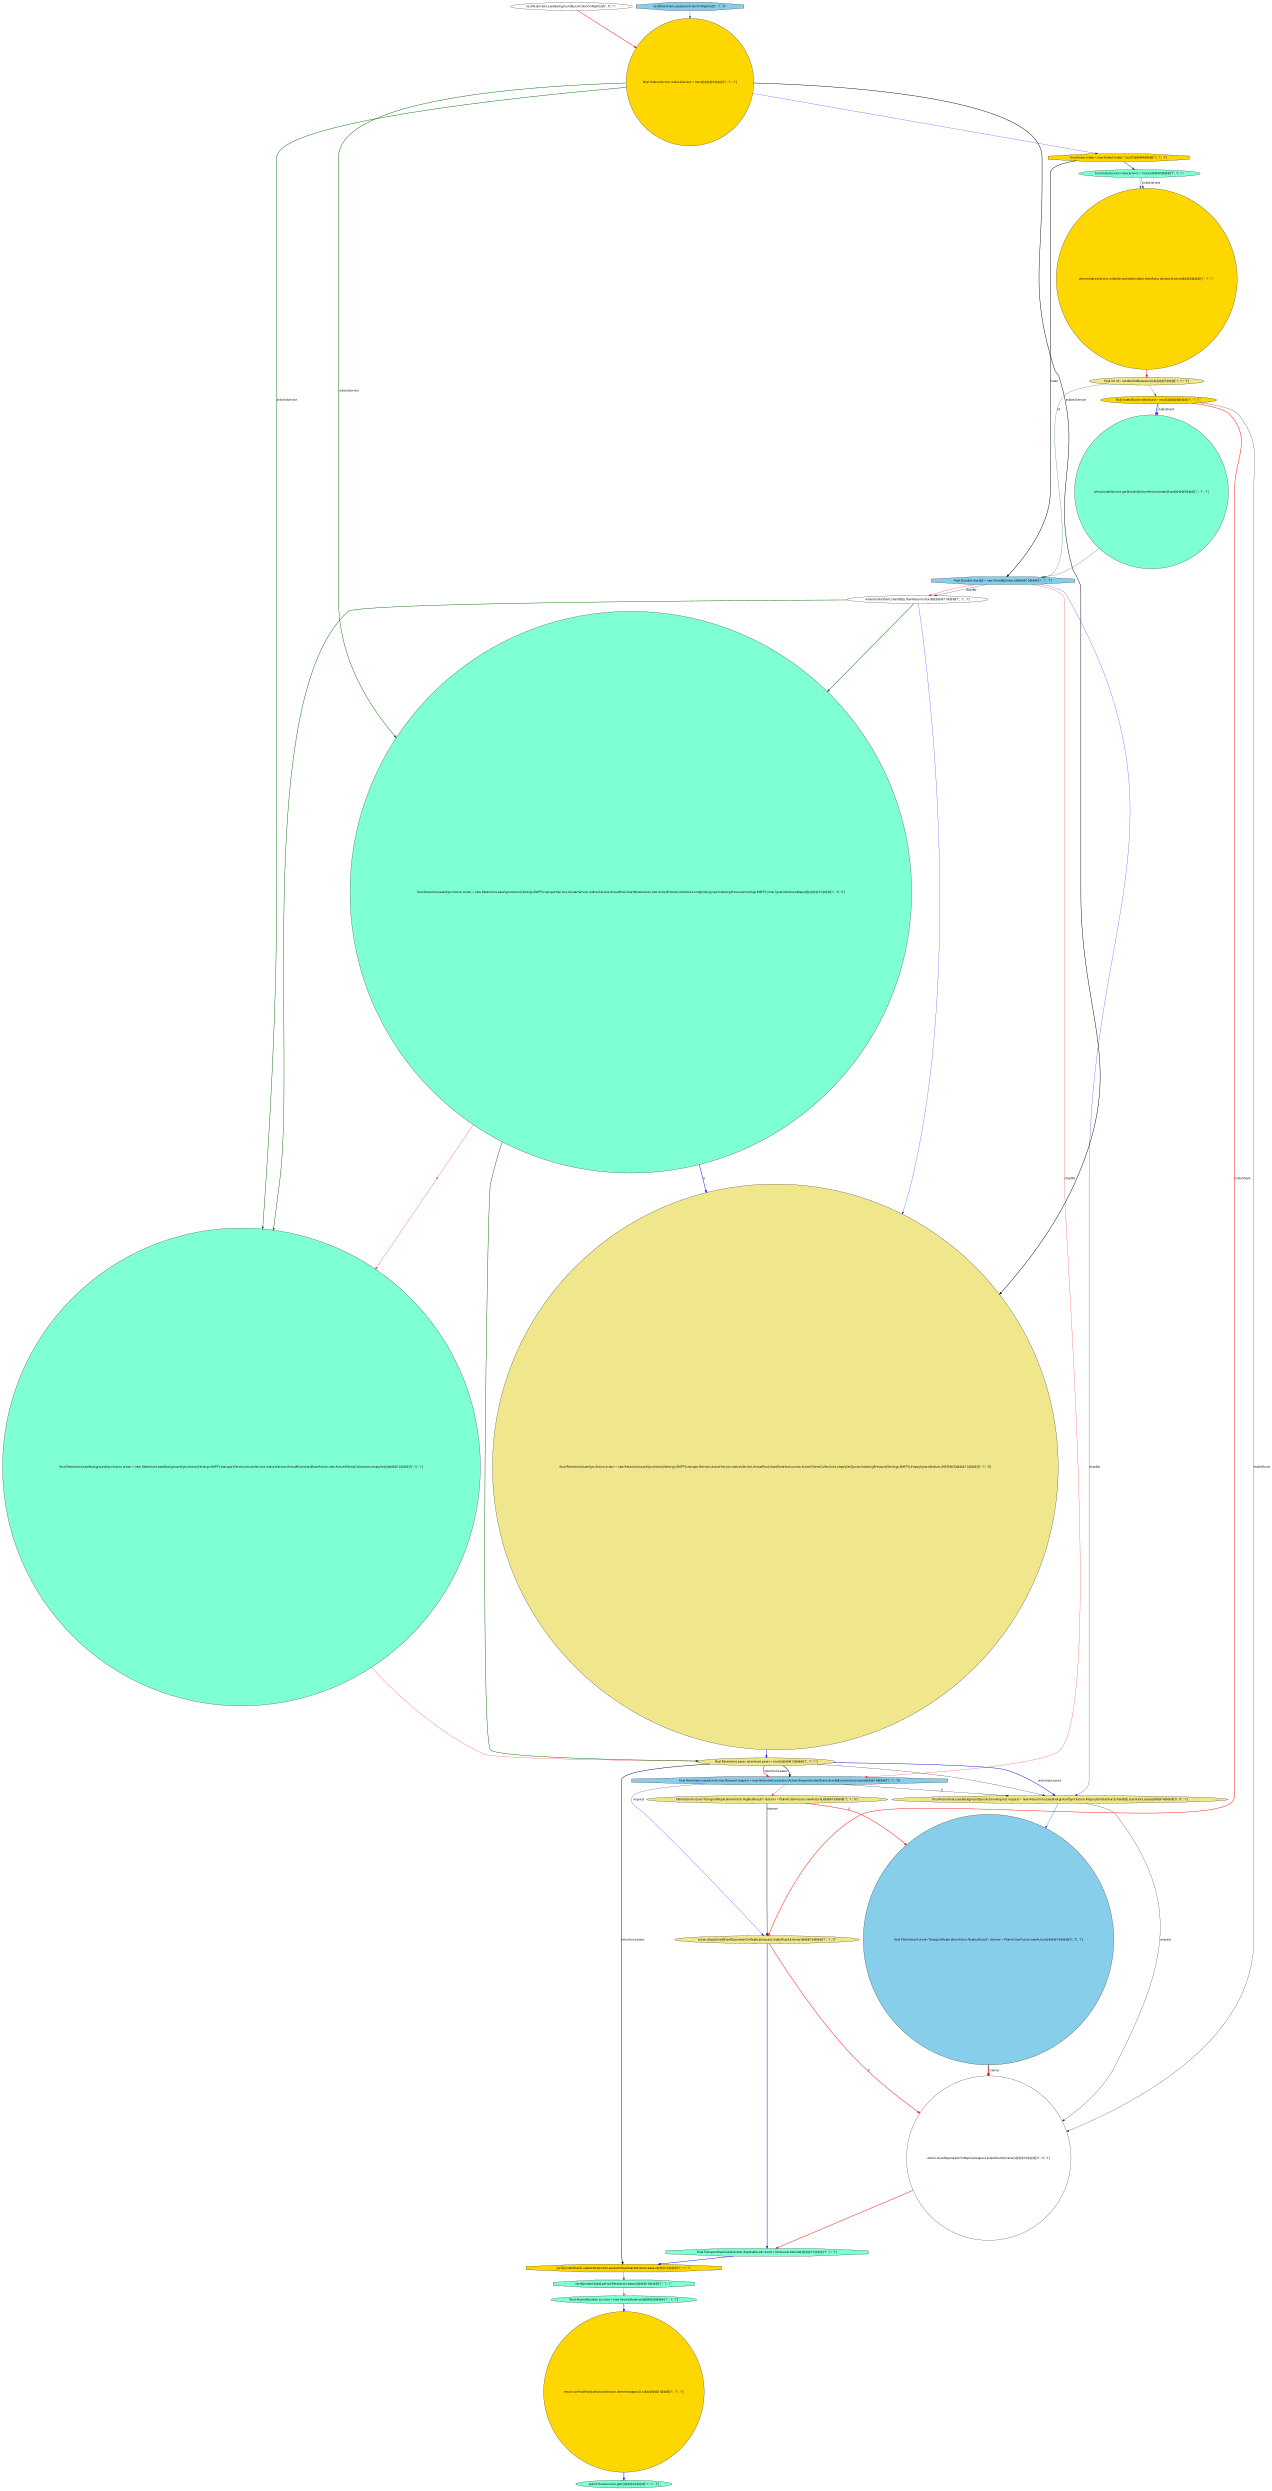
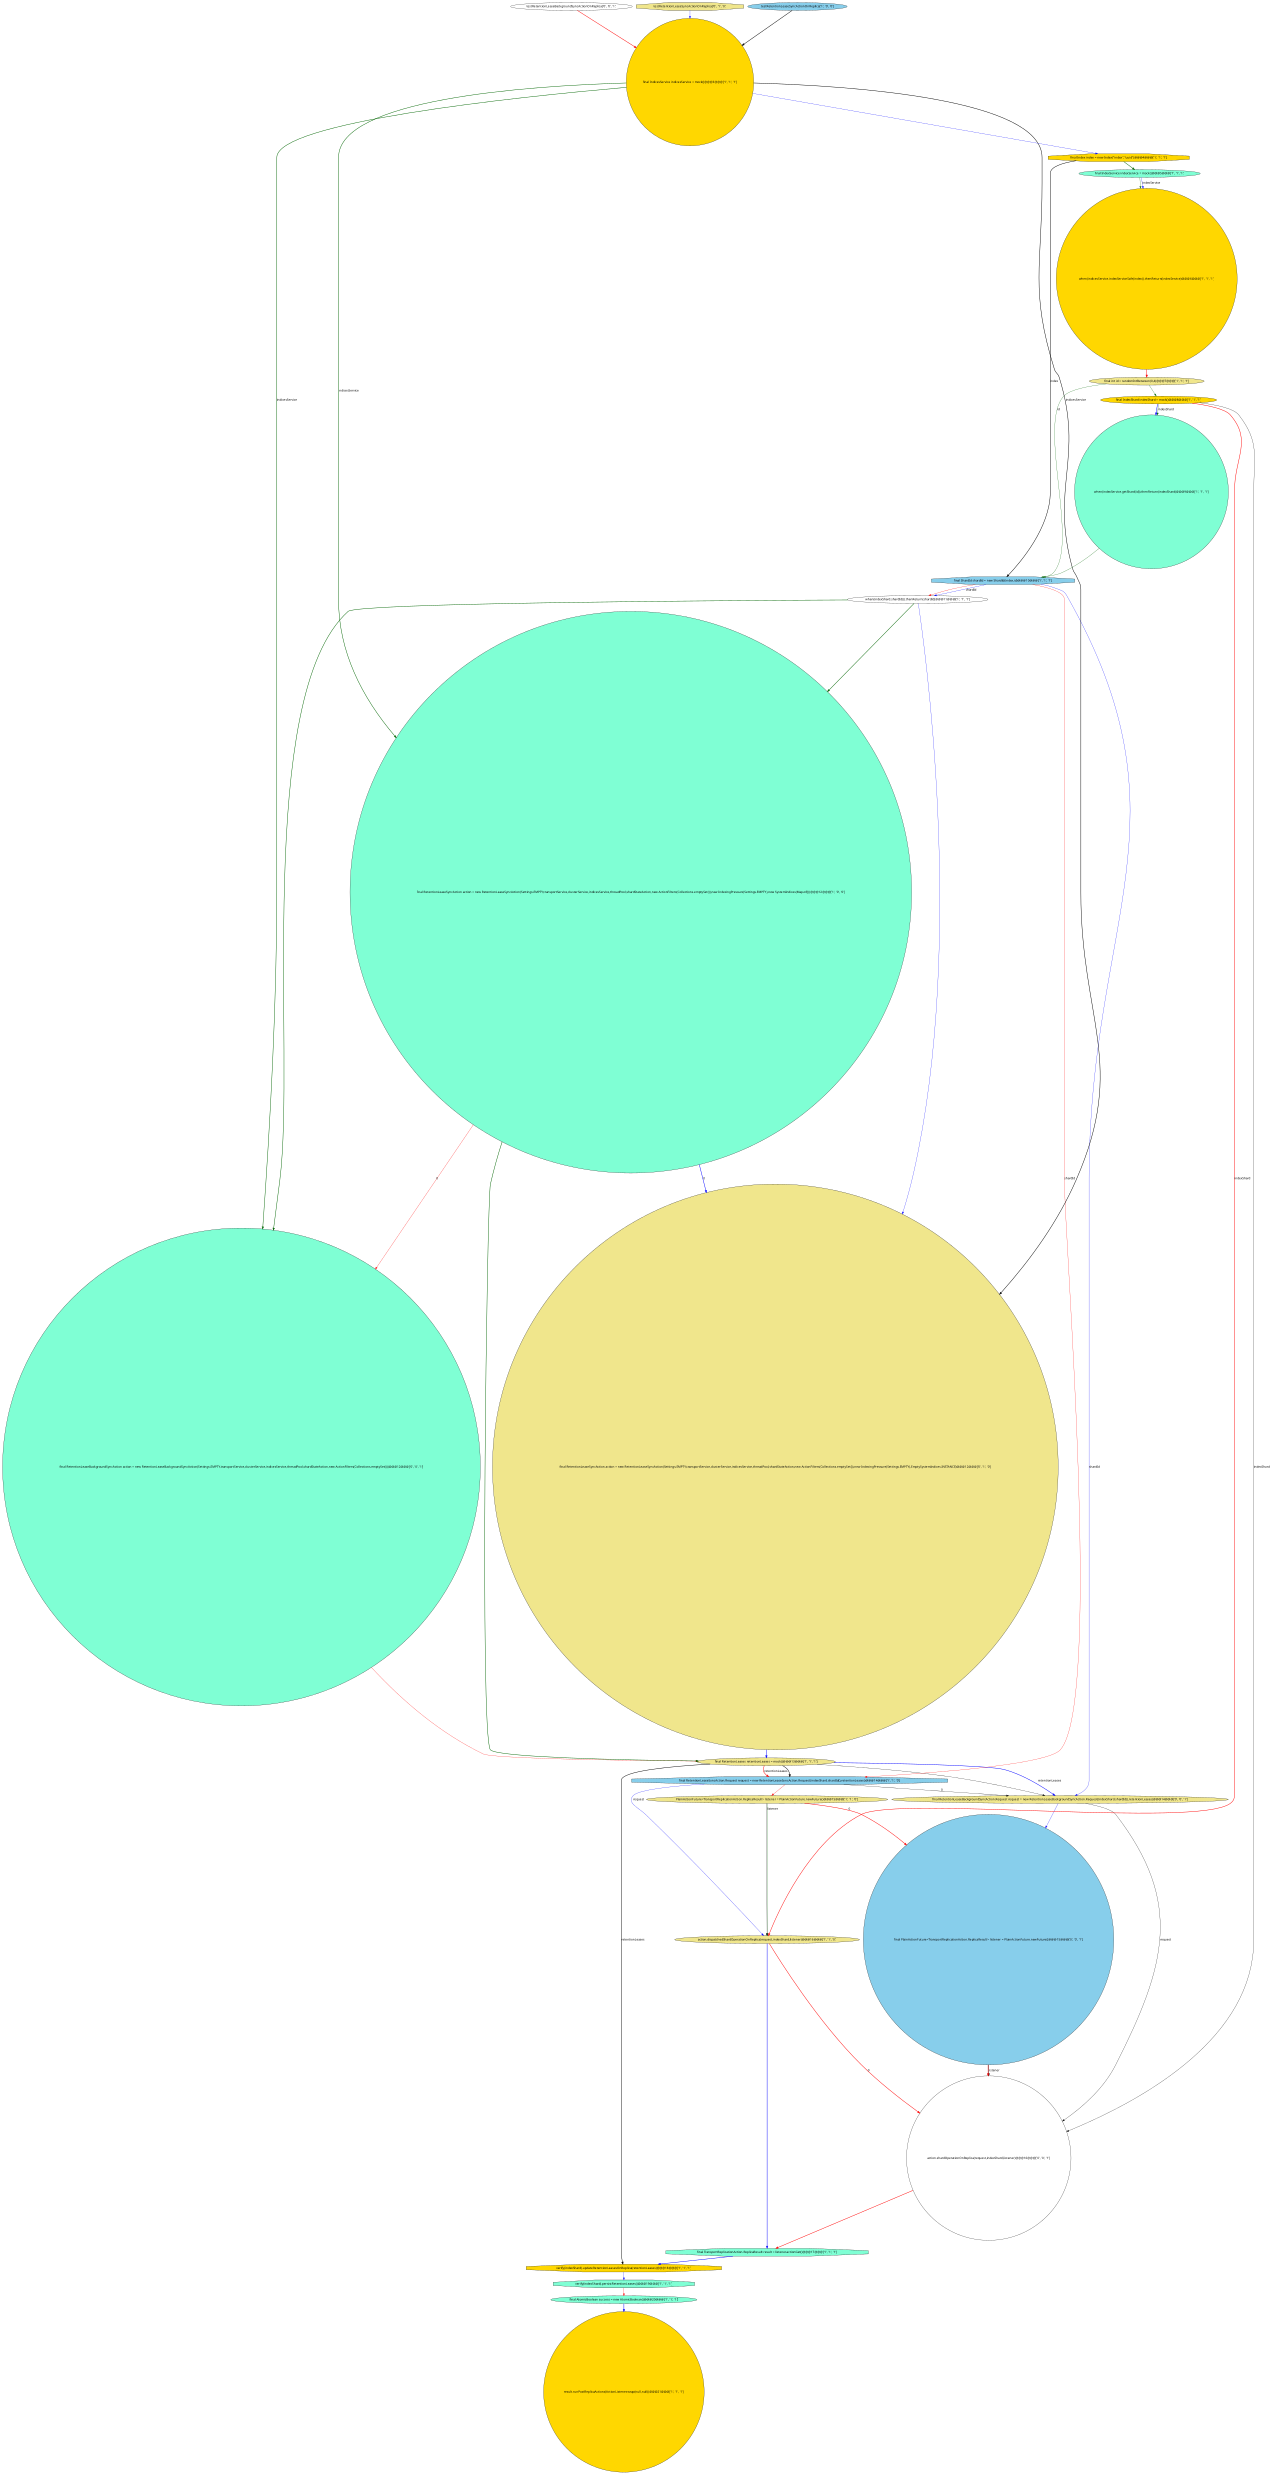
(690, 6) -> (690, 6)
none -> (797, 6)
(624, 2484) -> none
